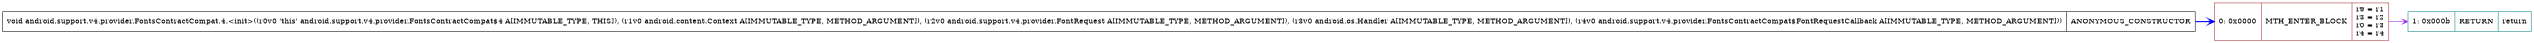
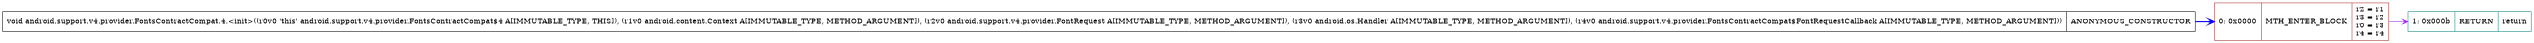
(2370, 9) -> (2370, 9)
